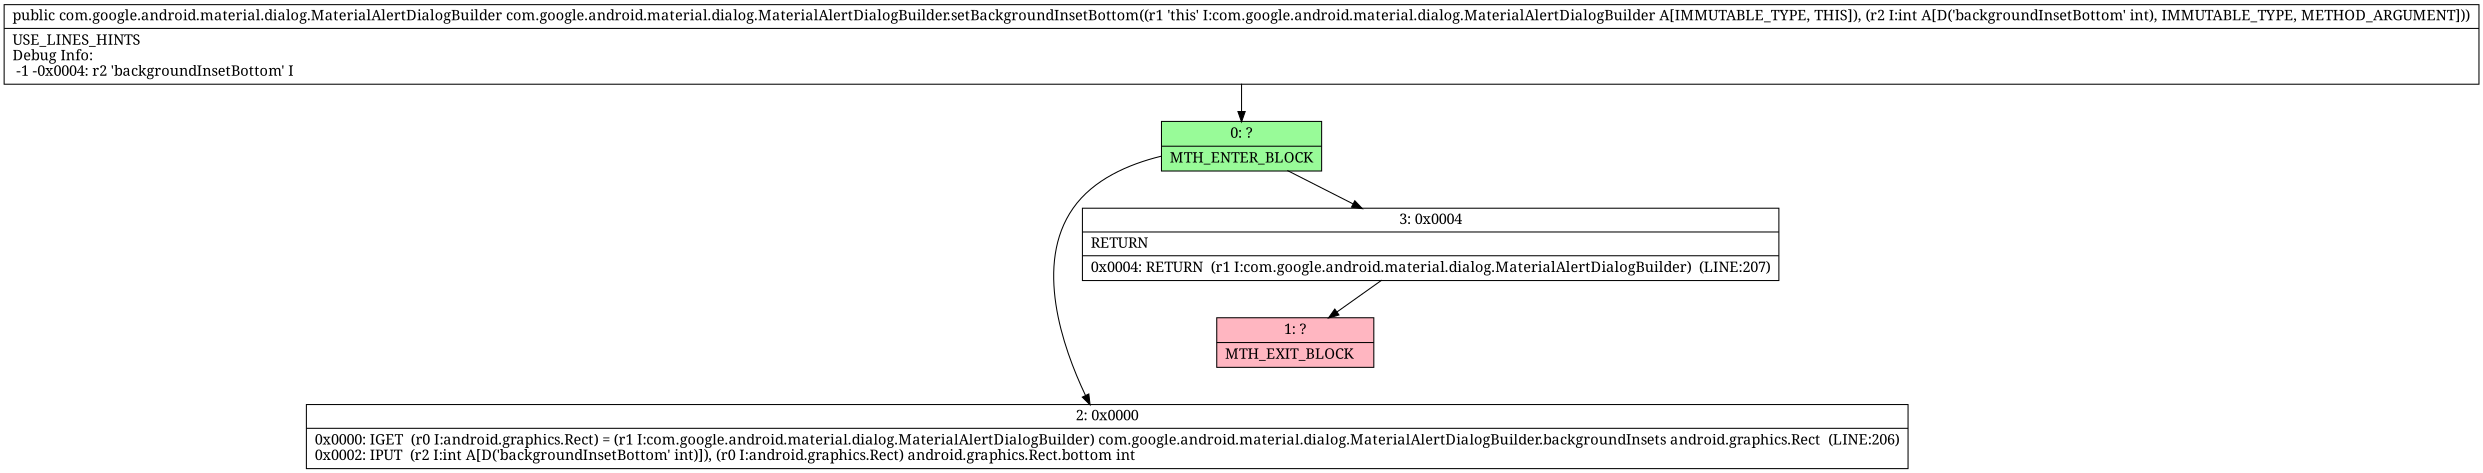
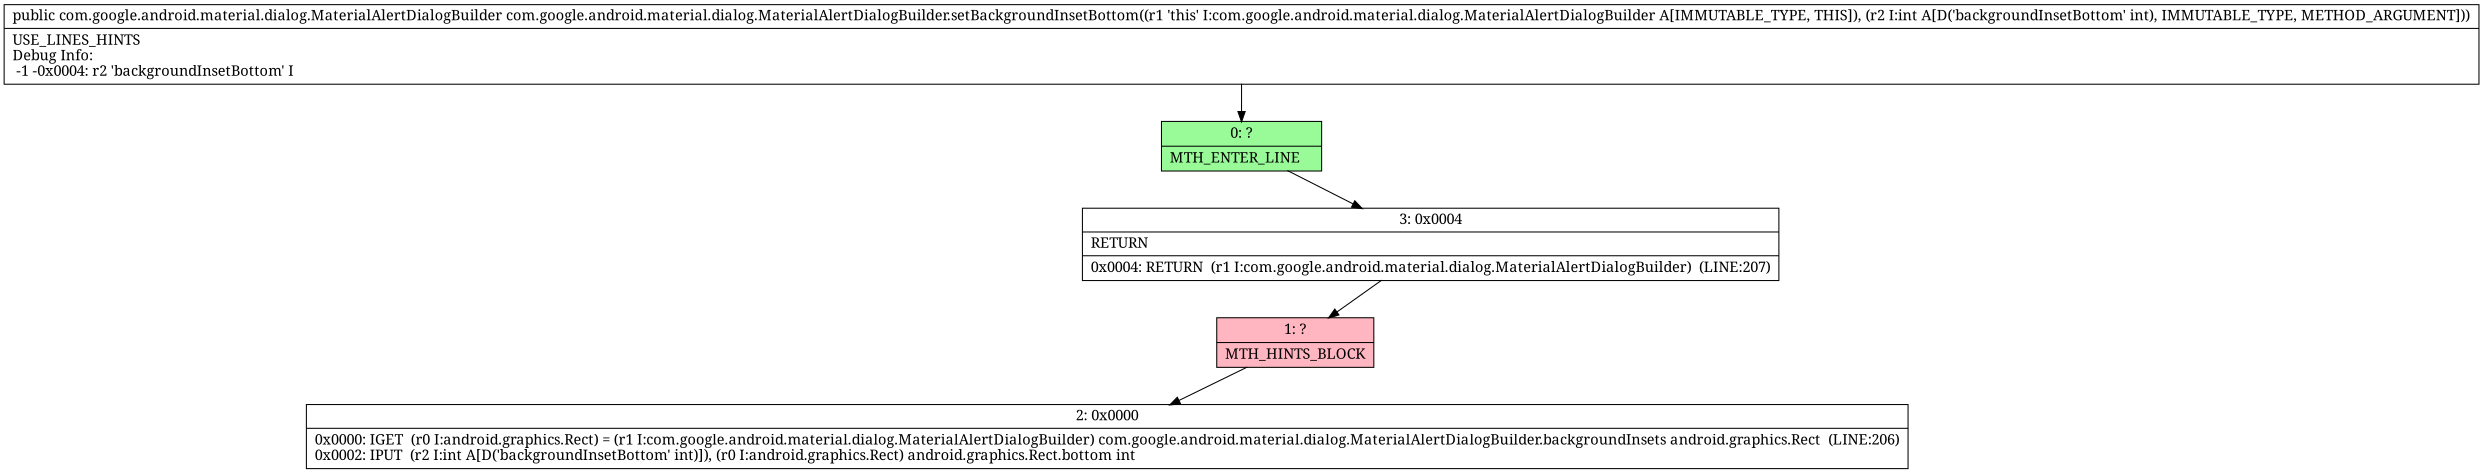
(1242, 158) -> (1235, 158)
(1056, 250) -> (1213, 384)
(1290, 354) -> (1295, 354)
